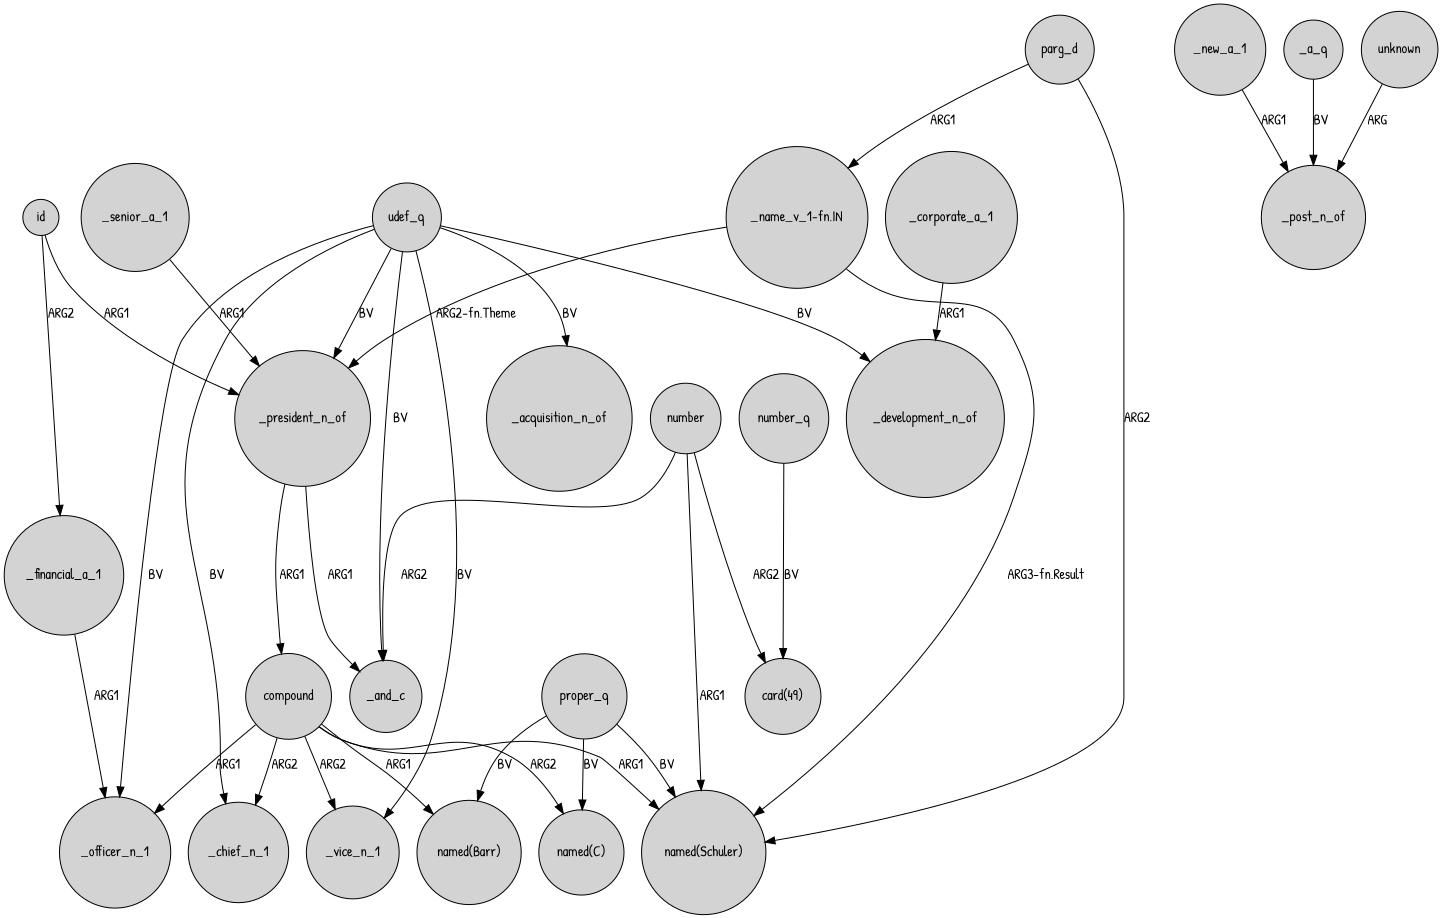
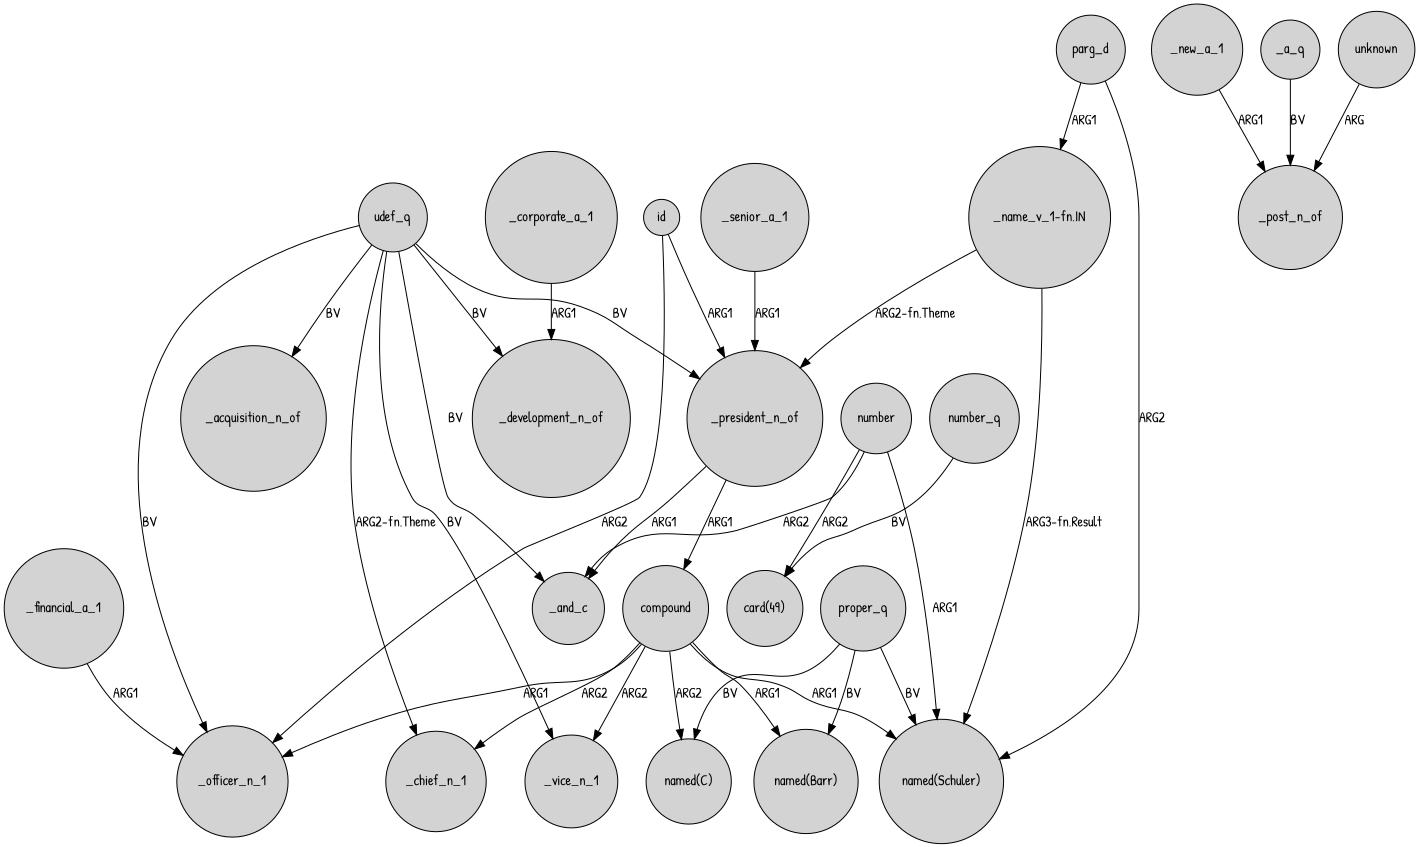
(51, 370) -> (562, 532)
(217, 575) -> (396, 523)
